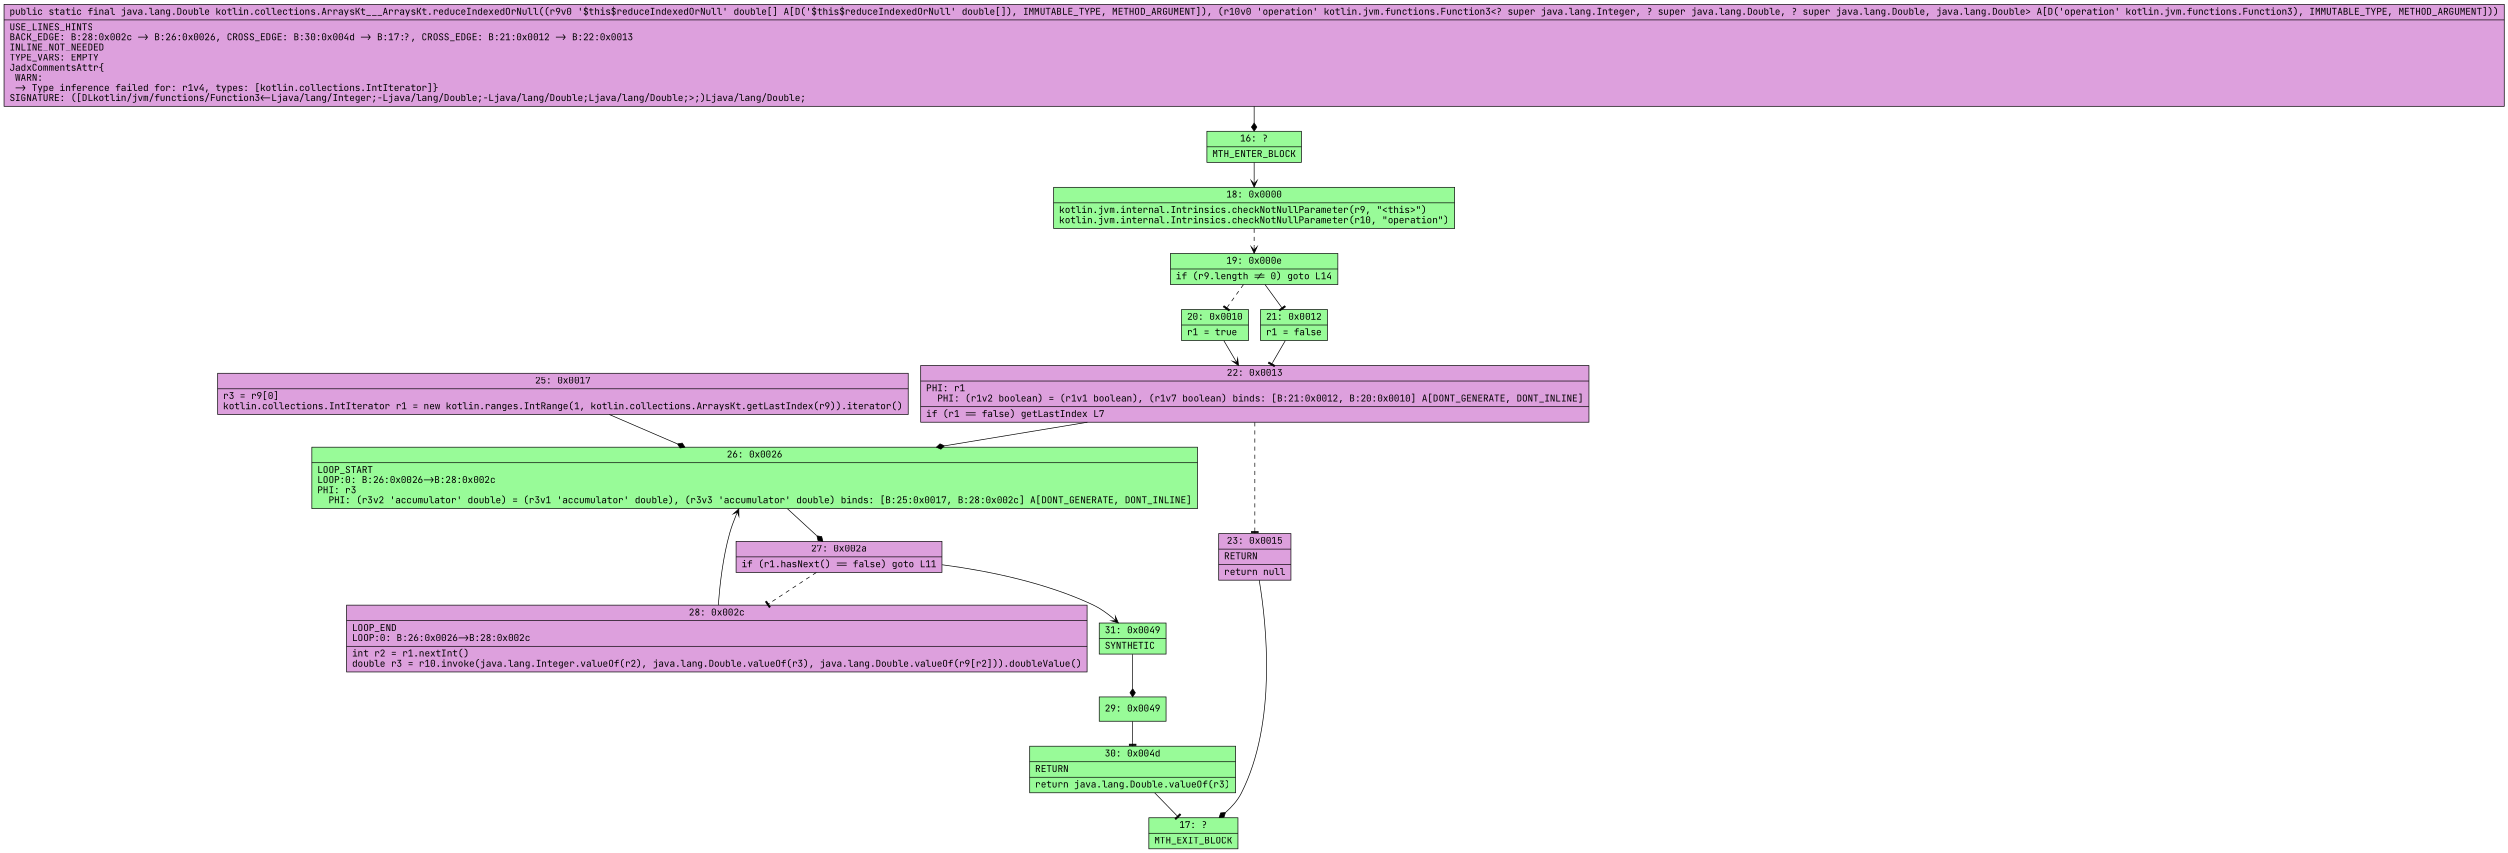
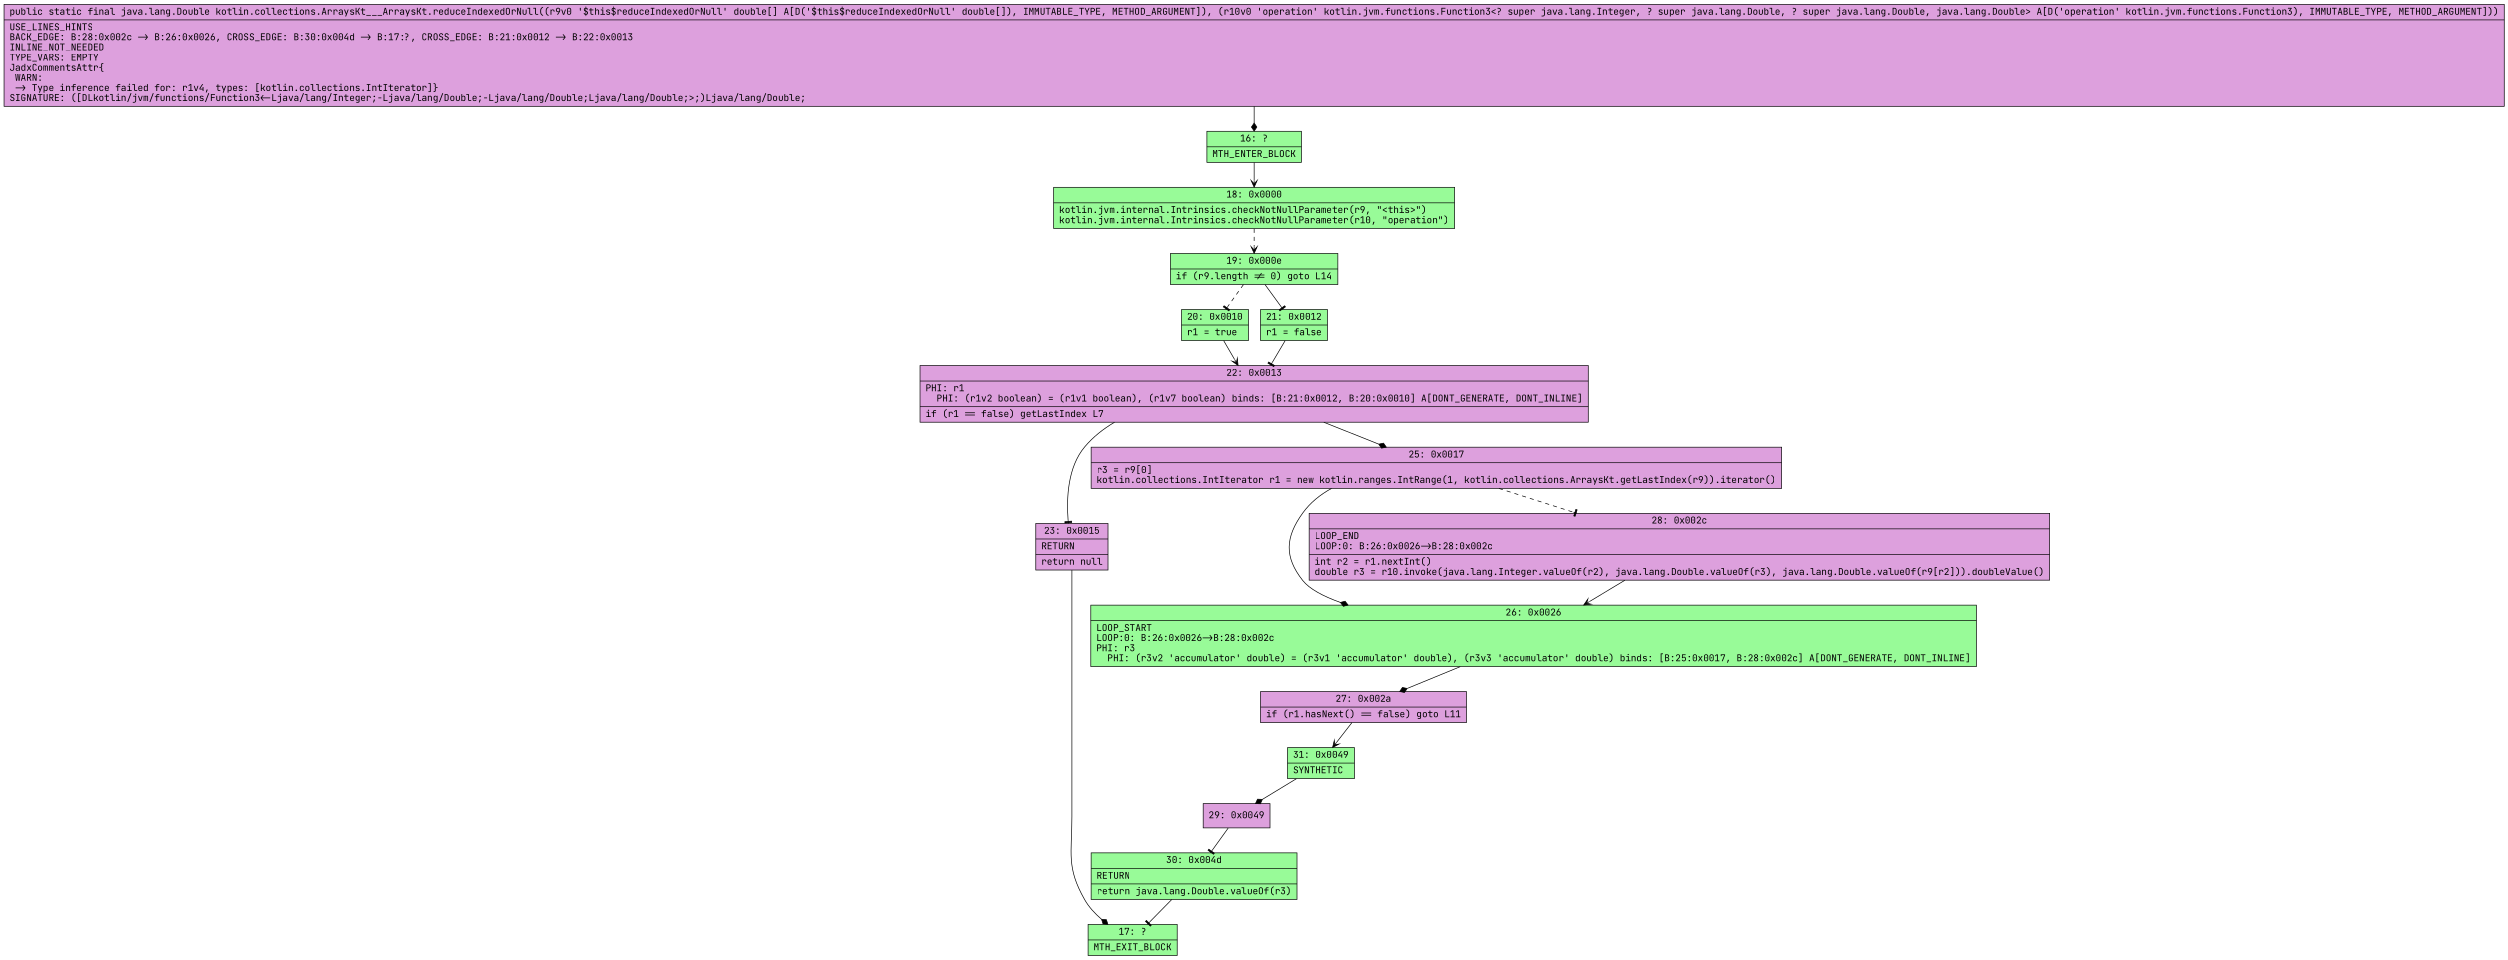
(1016, 434) -> (1351, 433)
(1255, 476) -> (1075, 463)
(793, 588) -> (1536, 500)
(1133, 709) -> (1237, 816)
